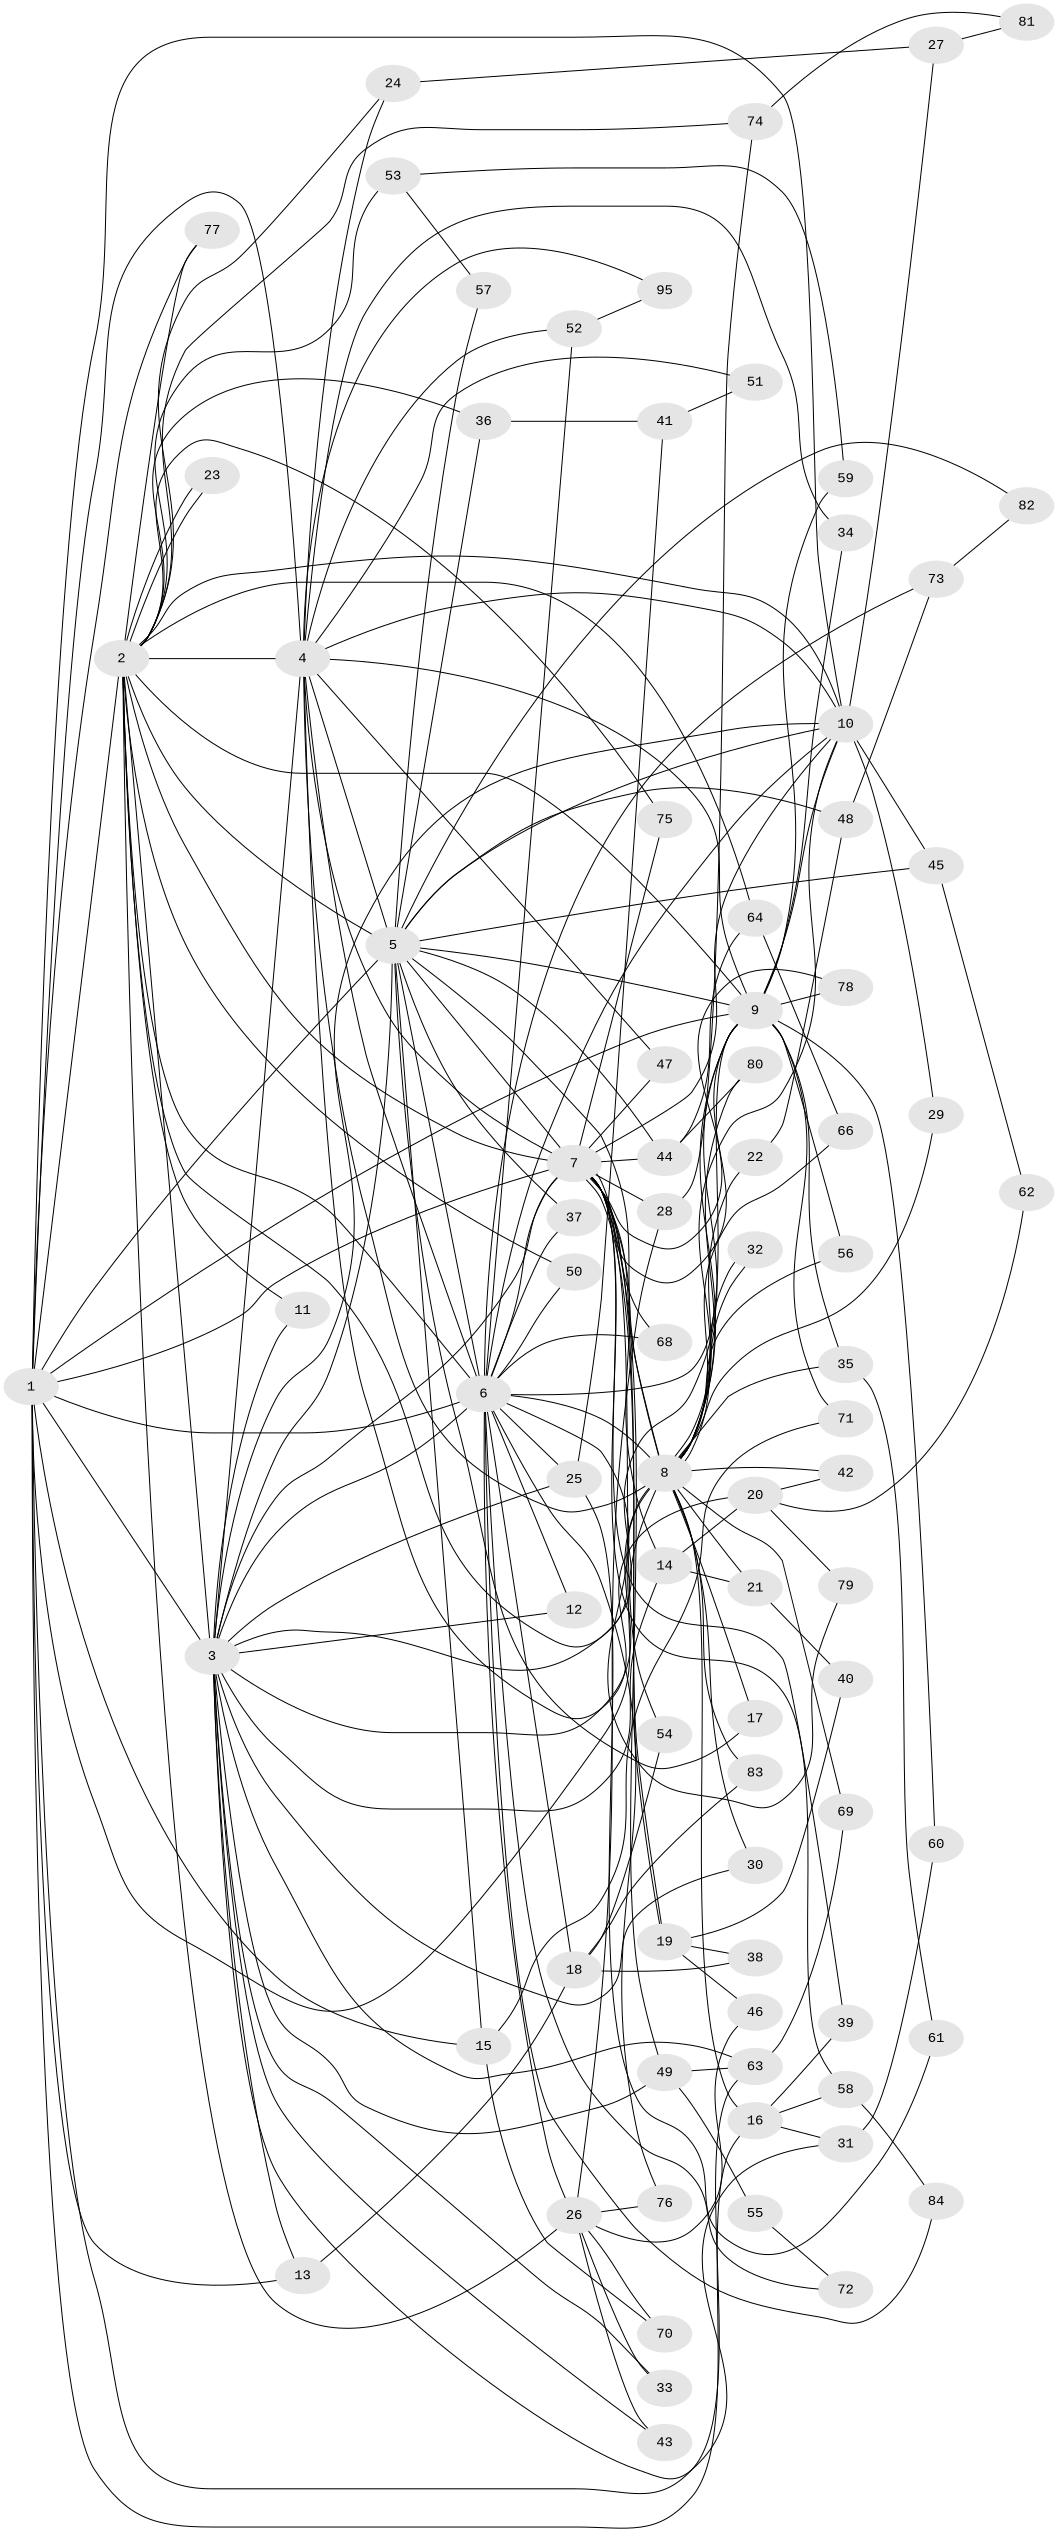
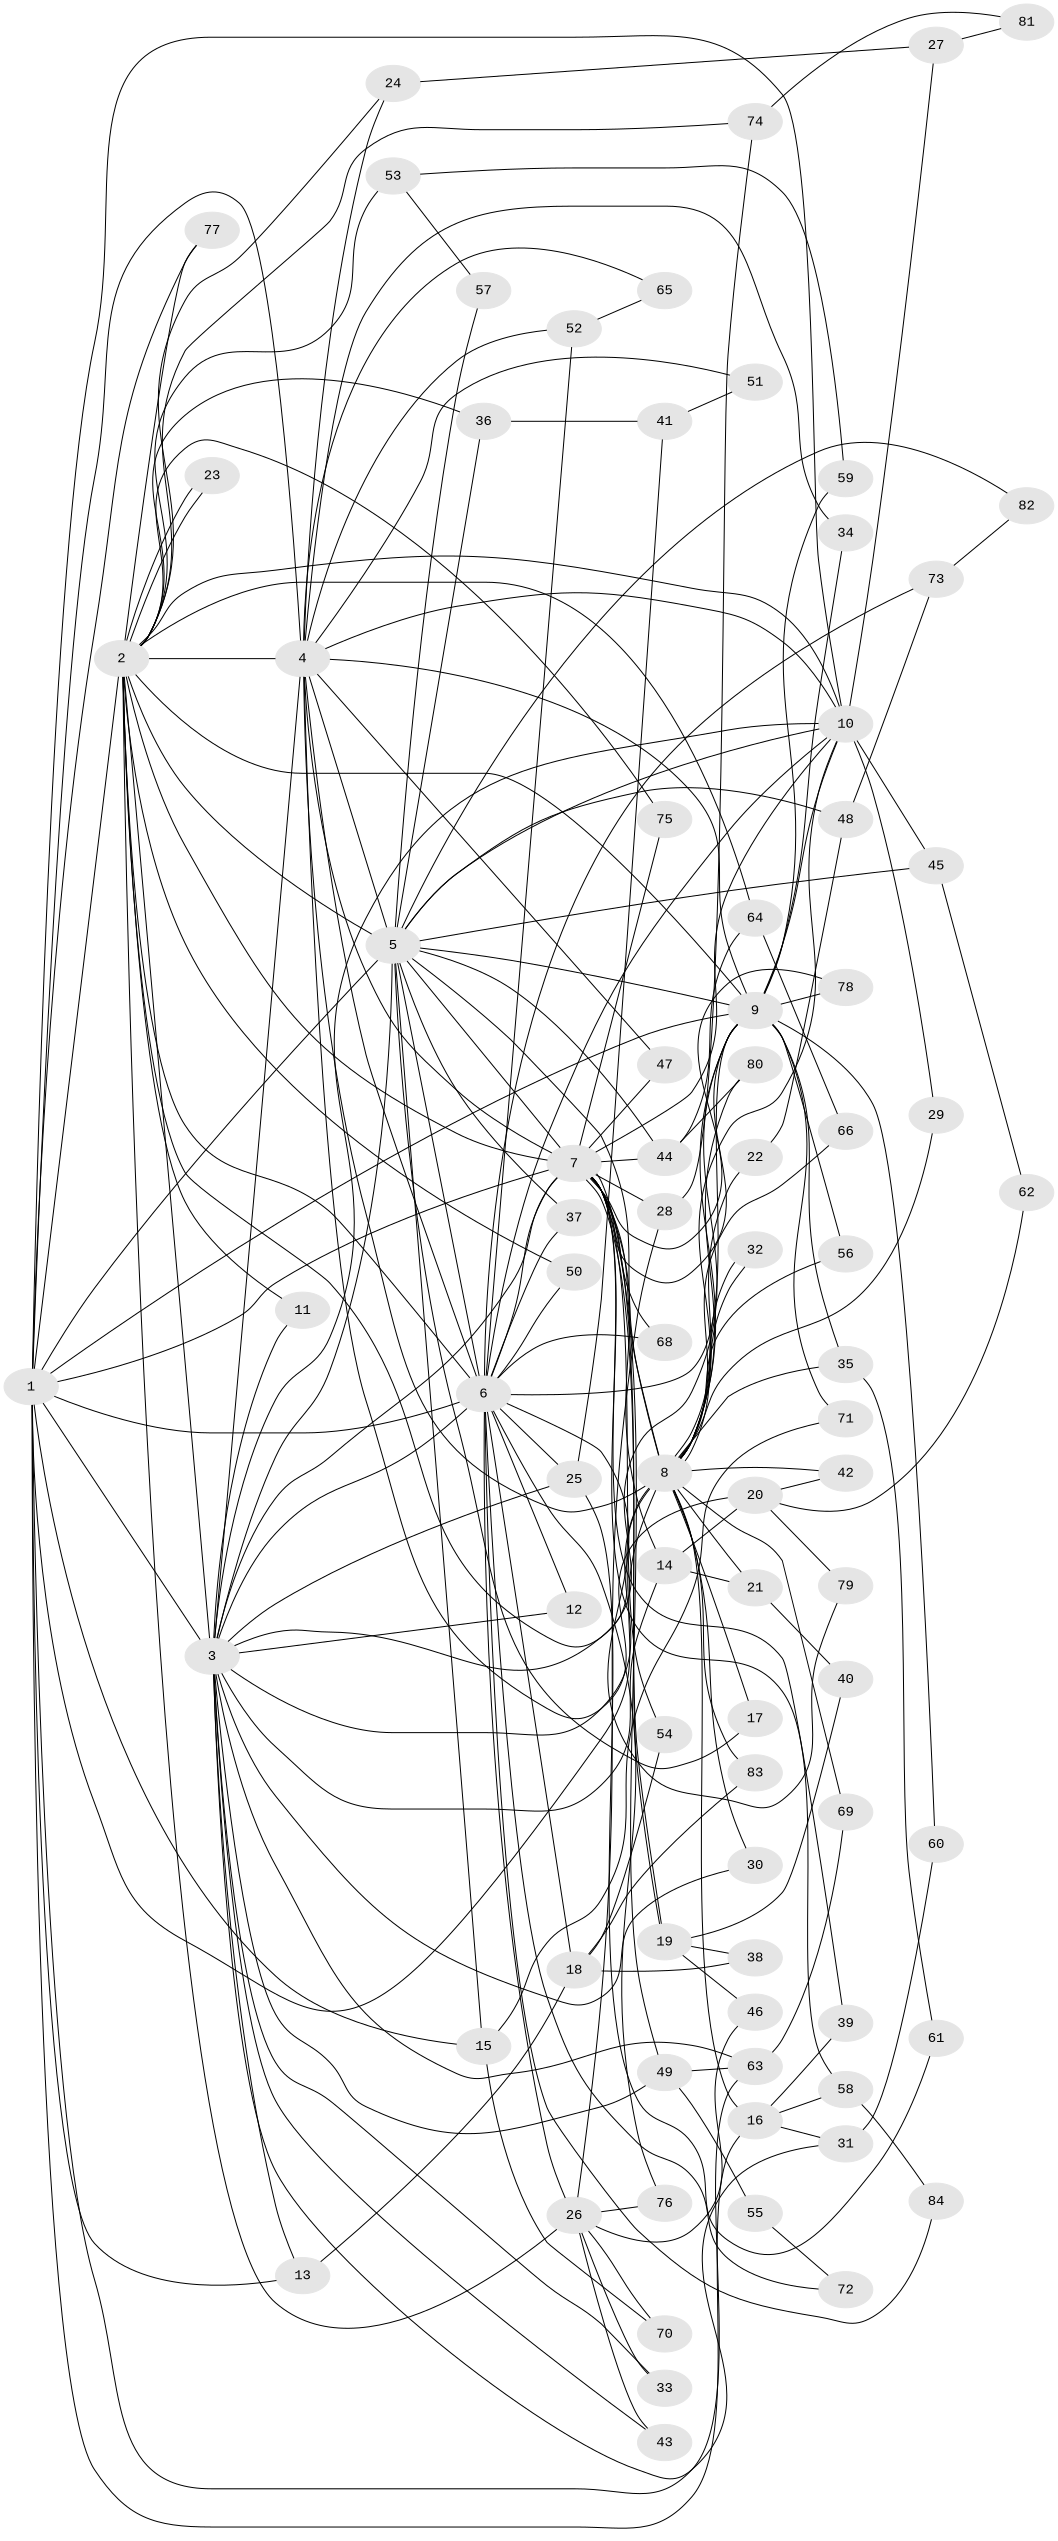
(665, 291) -> (665, 291)
(580, 1410) -> none
